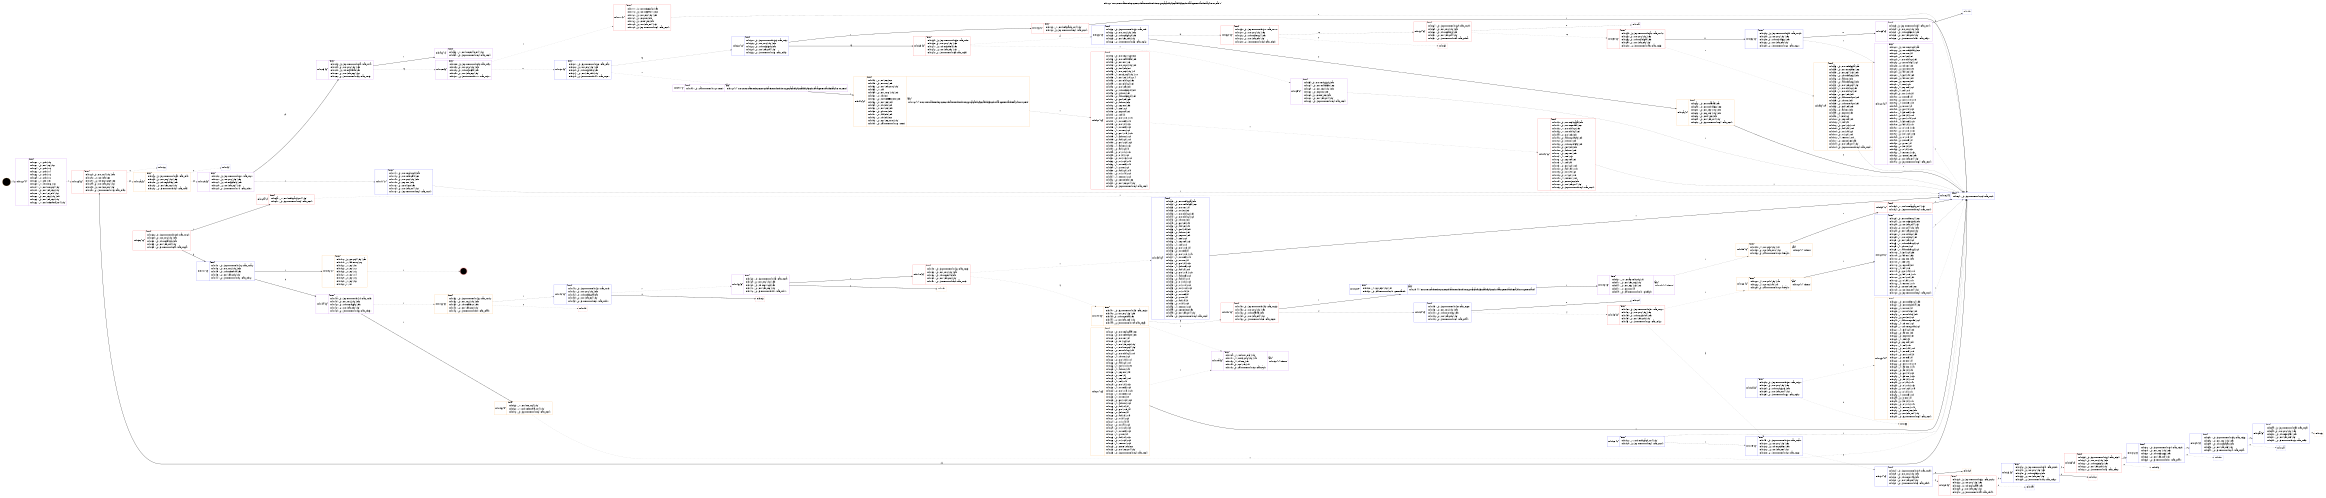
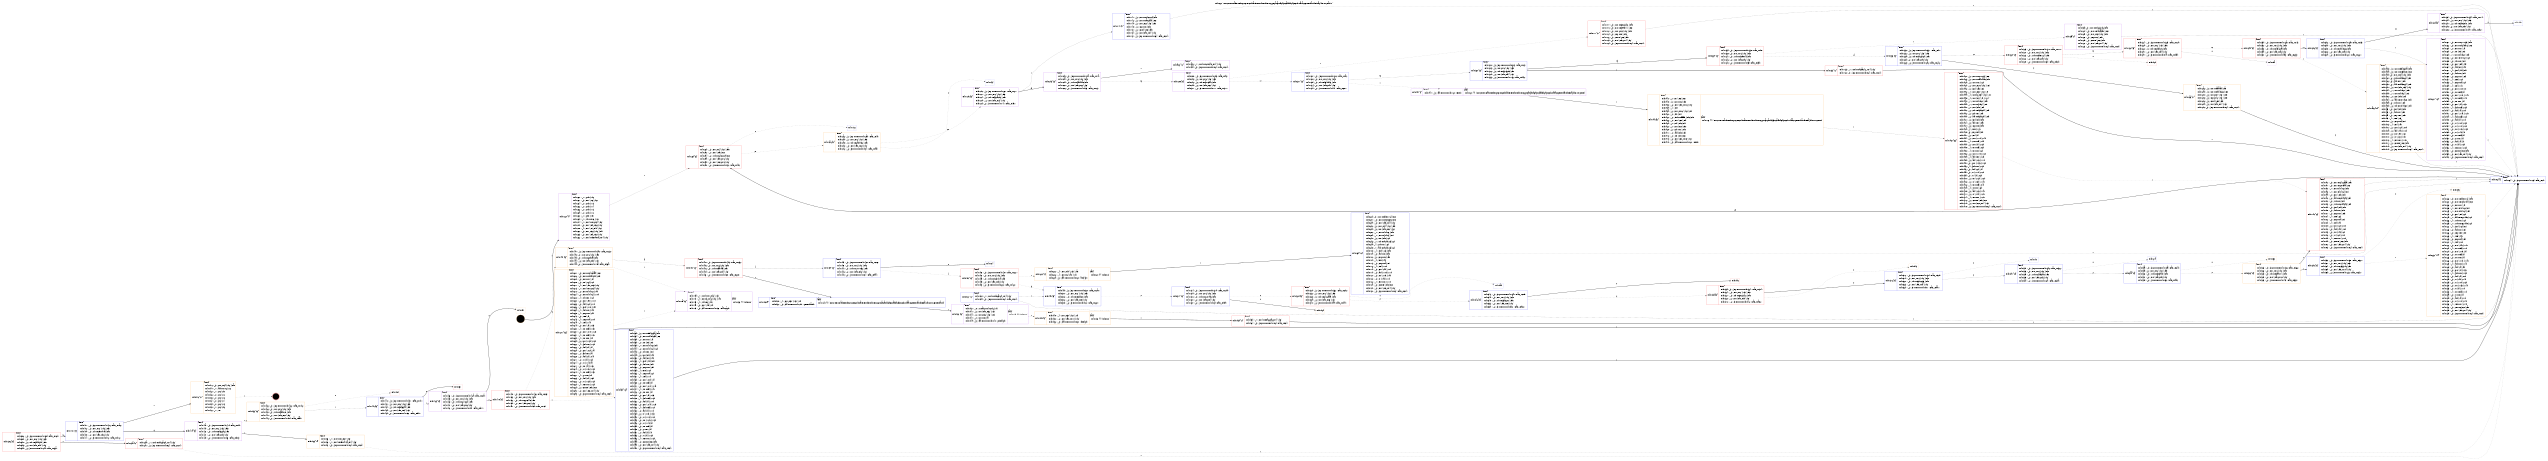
none -> (2272, 273)
